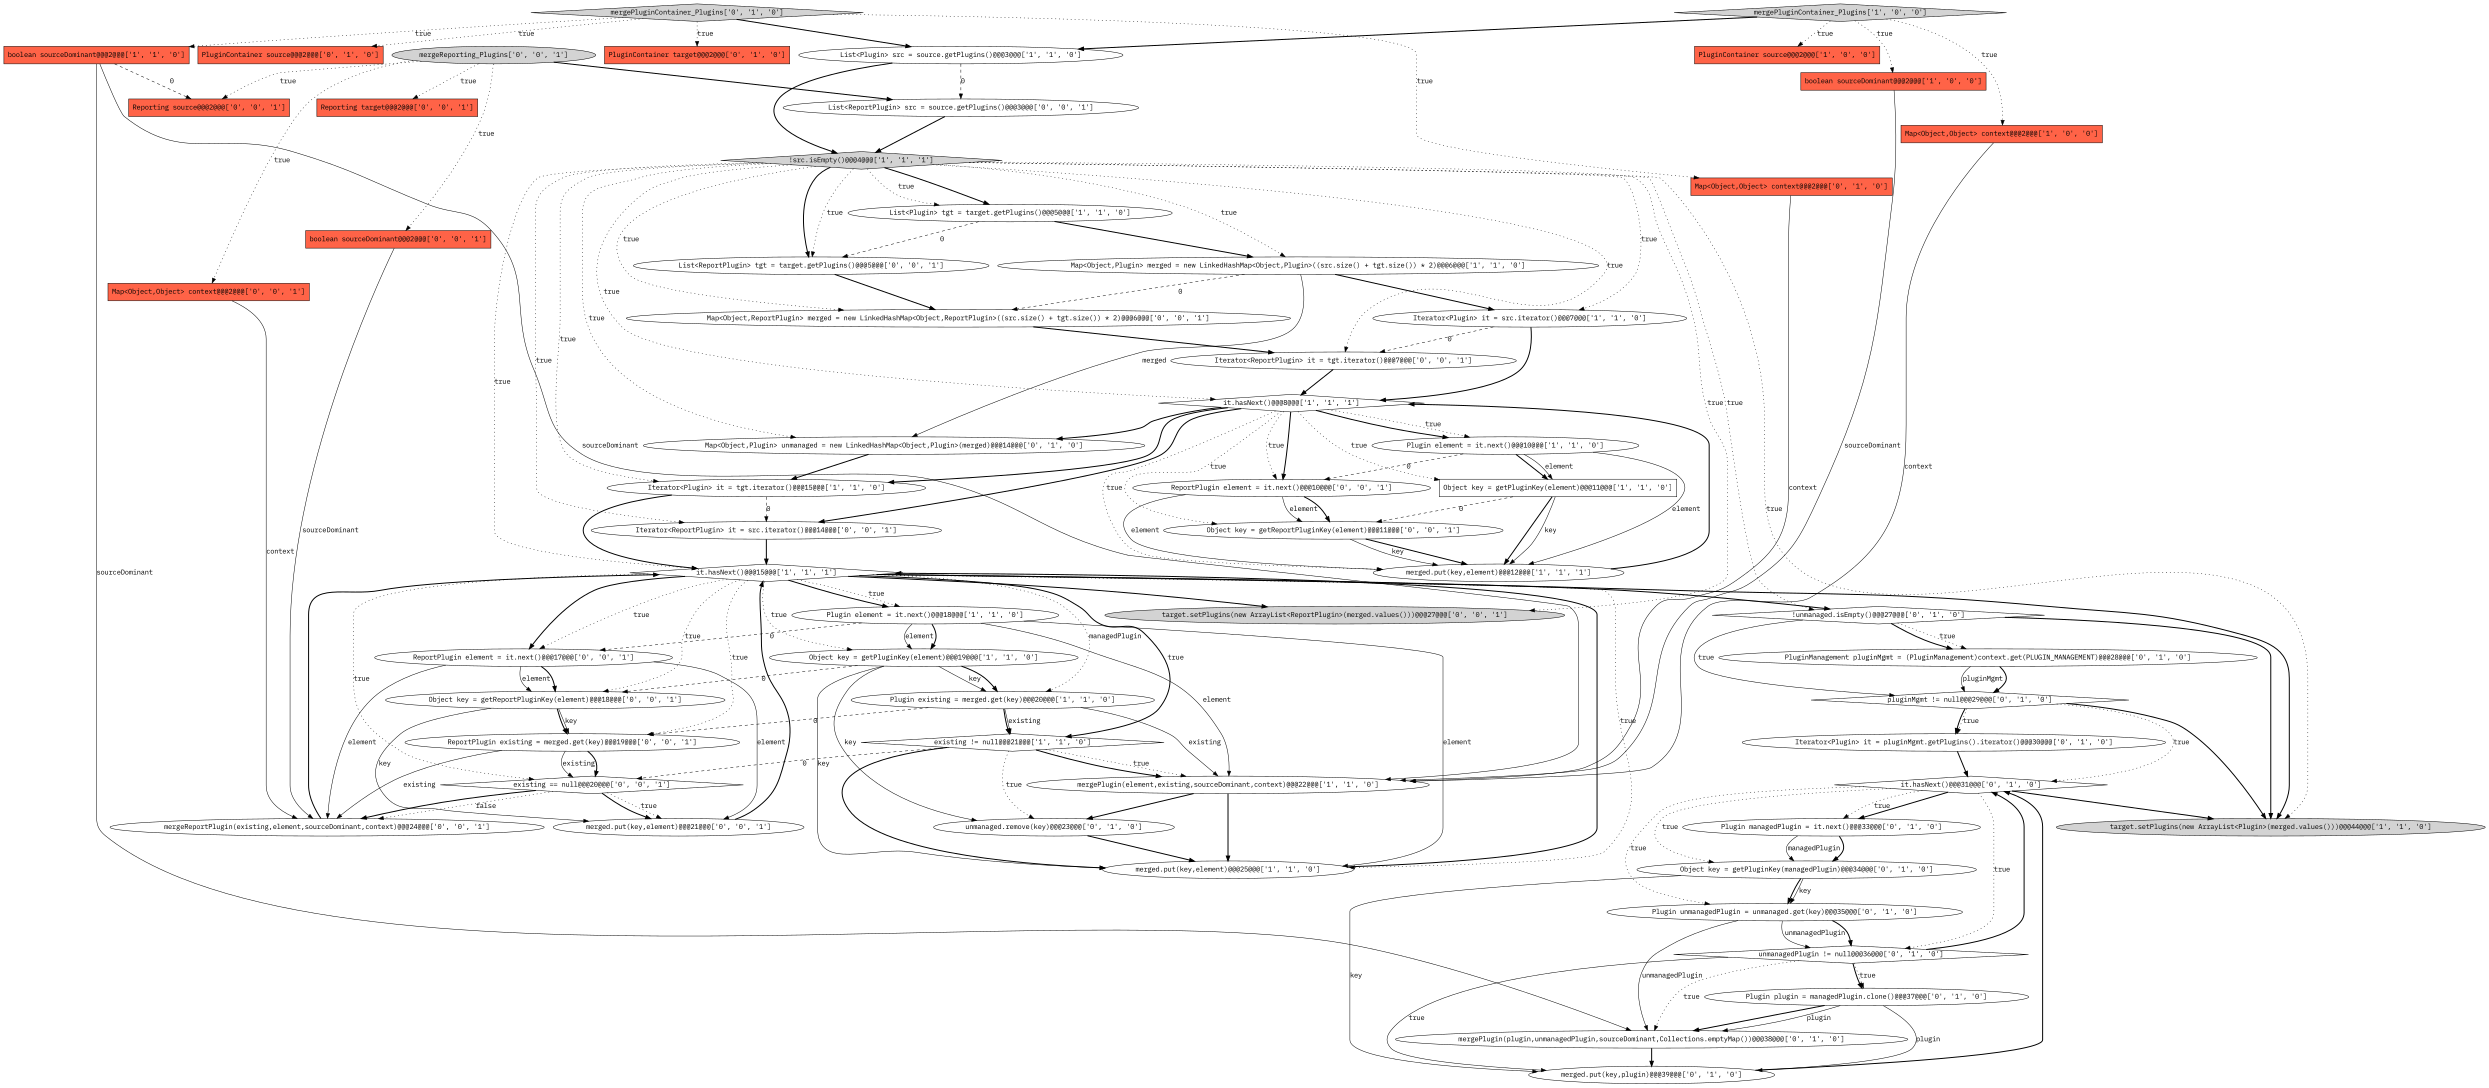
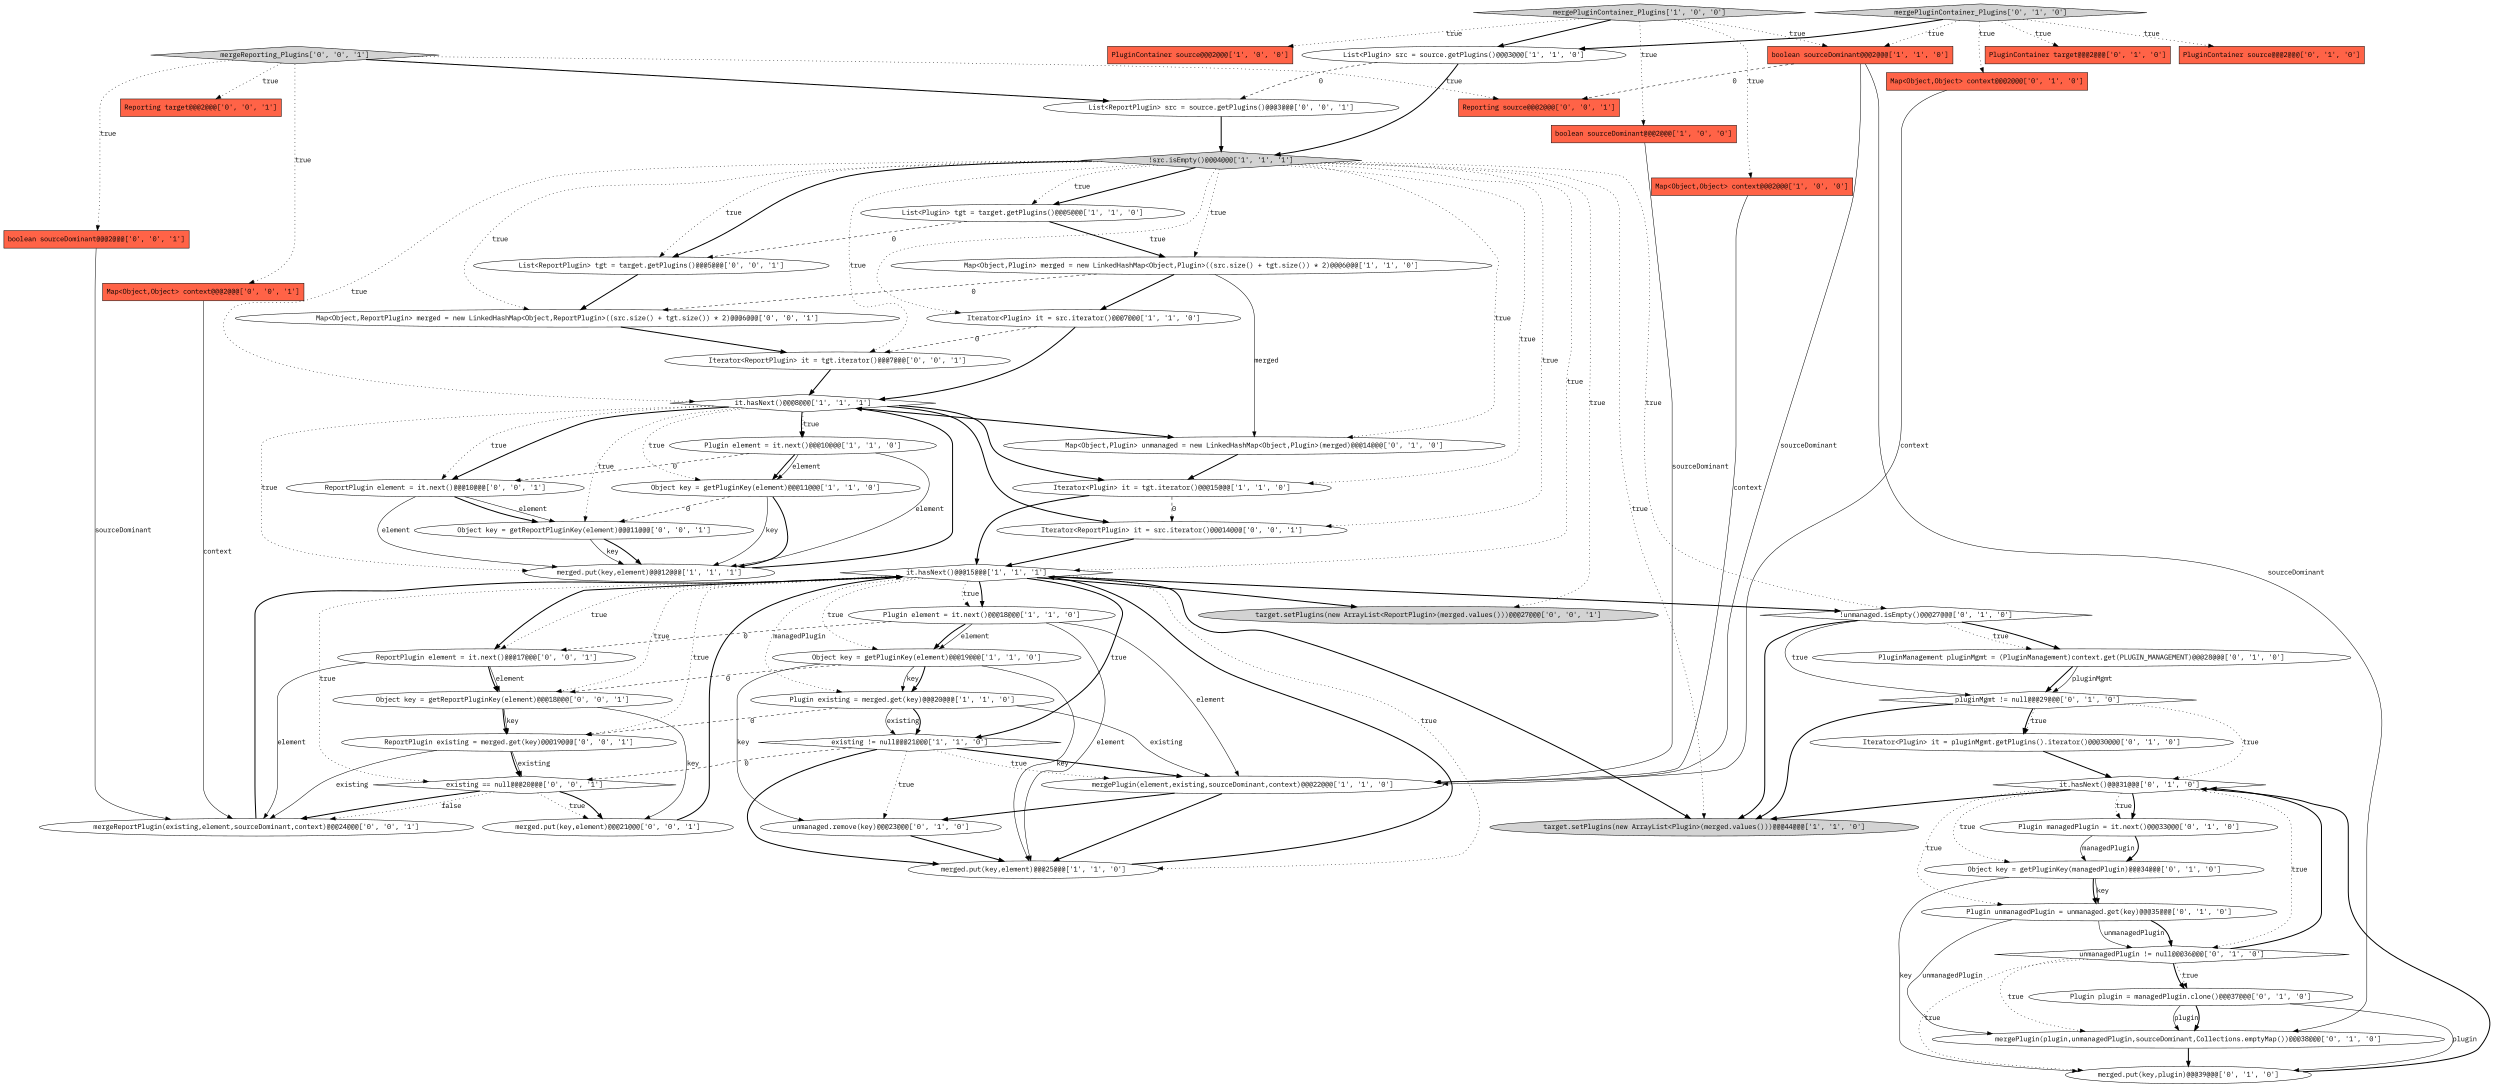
none -> (1754, 30)
(494, 55) -> (295, 55)
(1558, 488) -> (766, 488)
(756, 711) -> none
(1469, 990) -> (1921, 1021)
